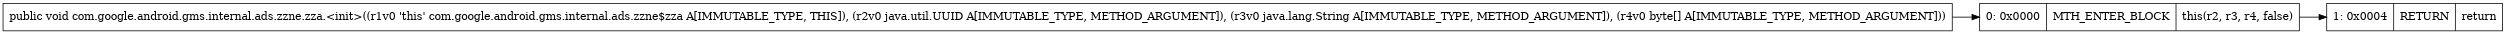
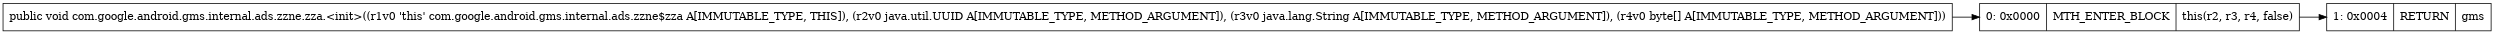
(2479, 17) -> (2473, 17)
